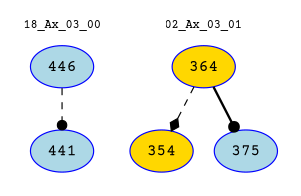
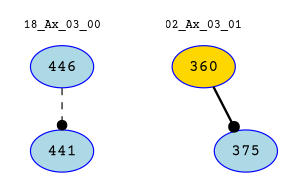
(204, 67) -> (204, 67)
(162, 151) -> none
